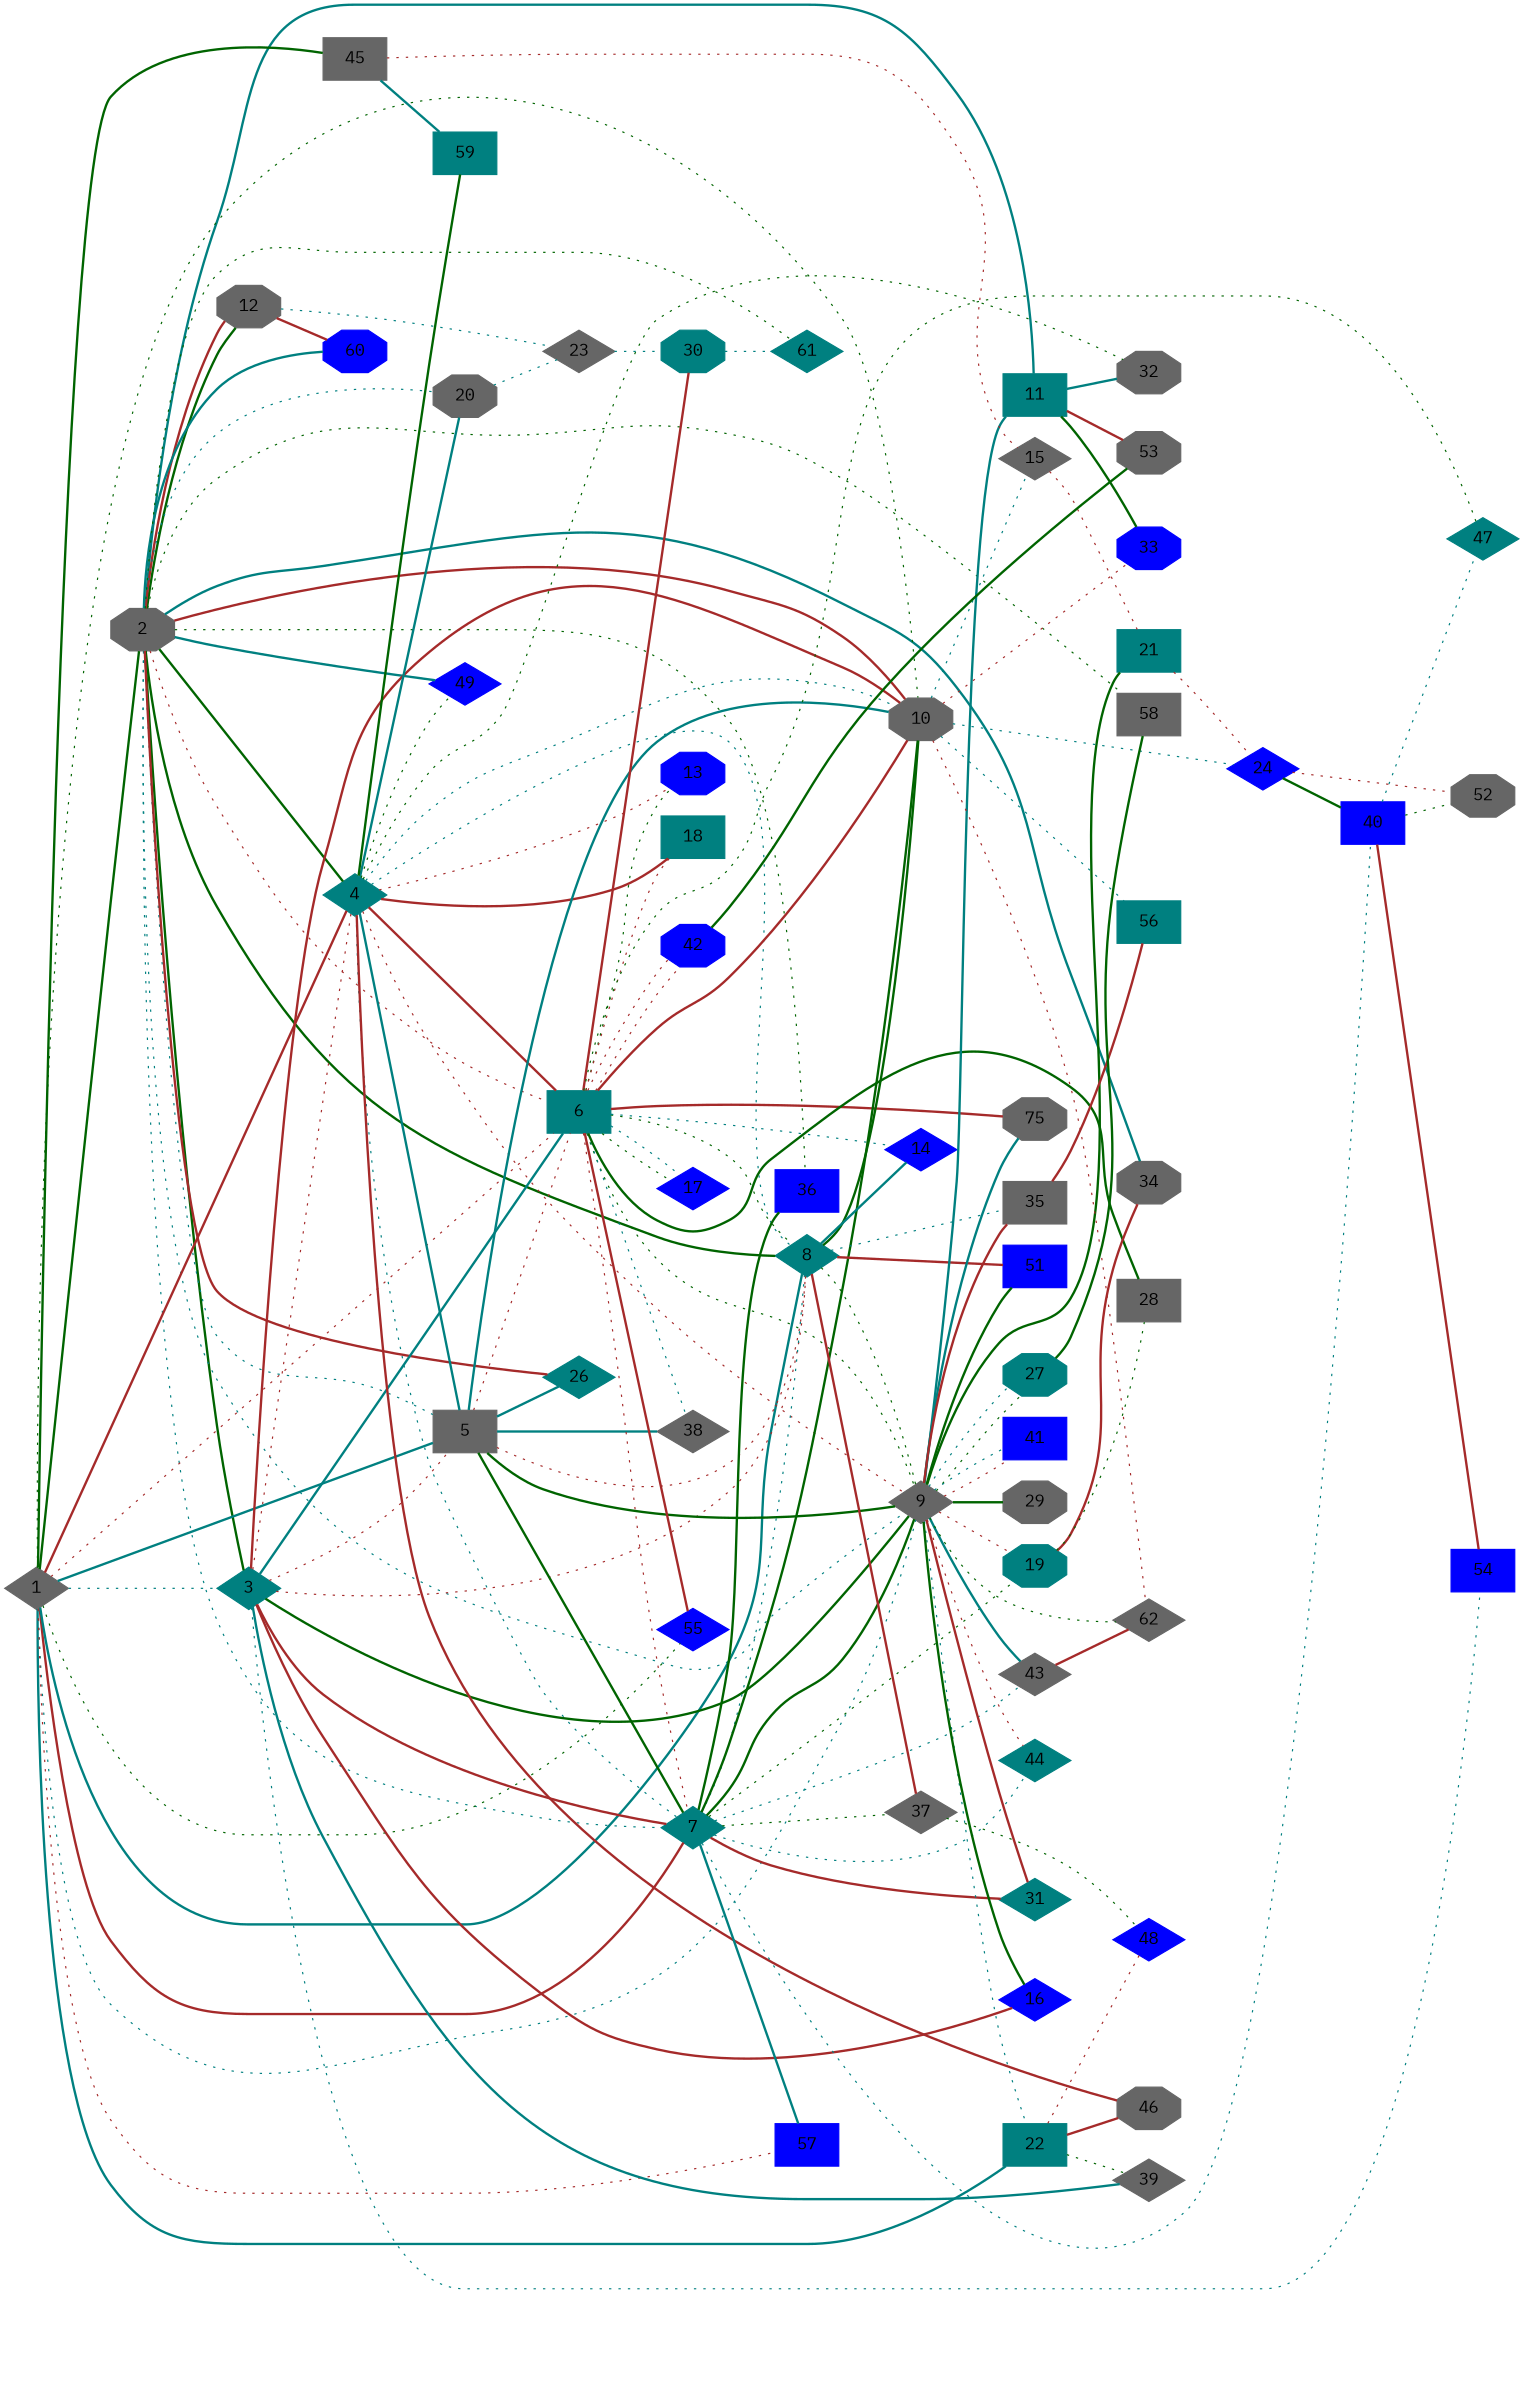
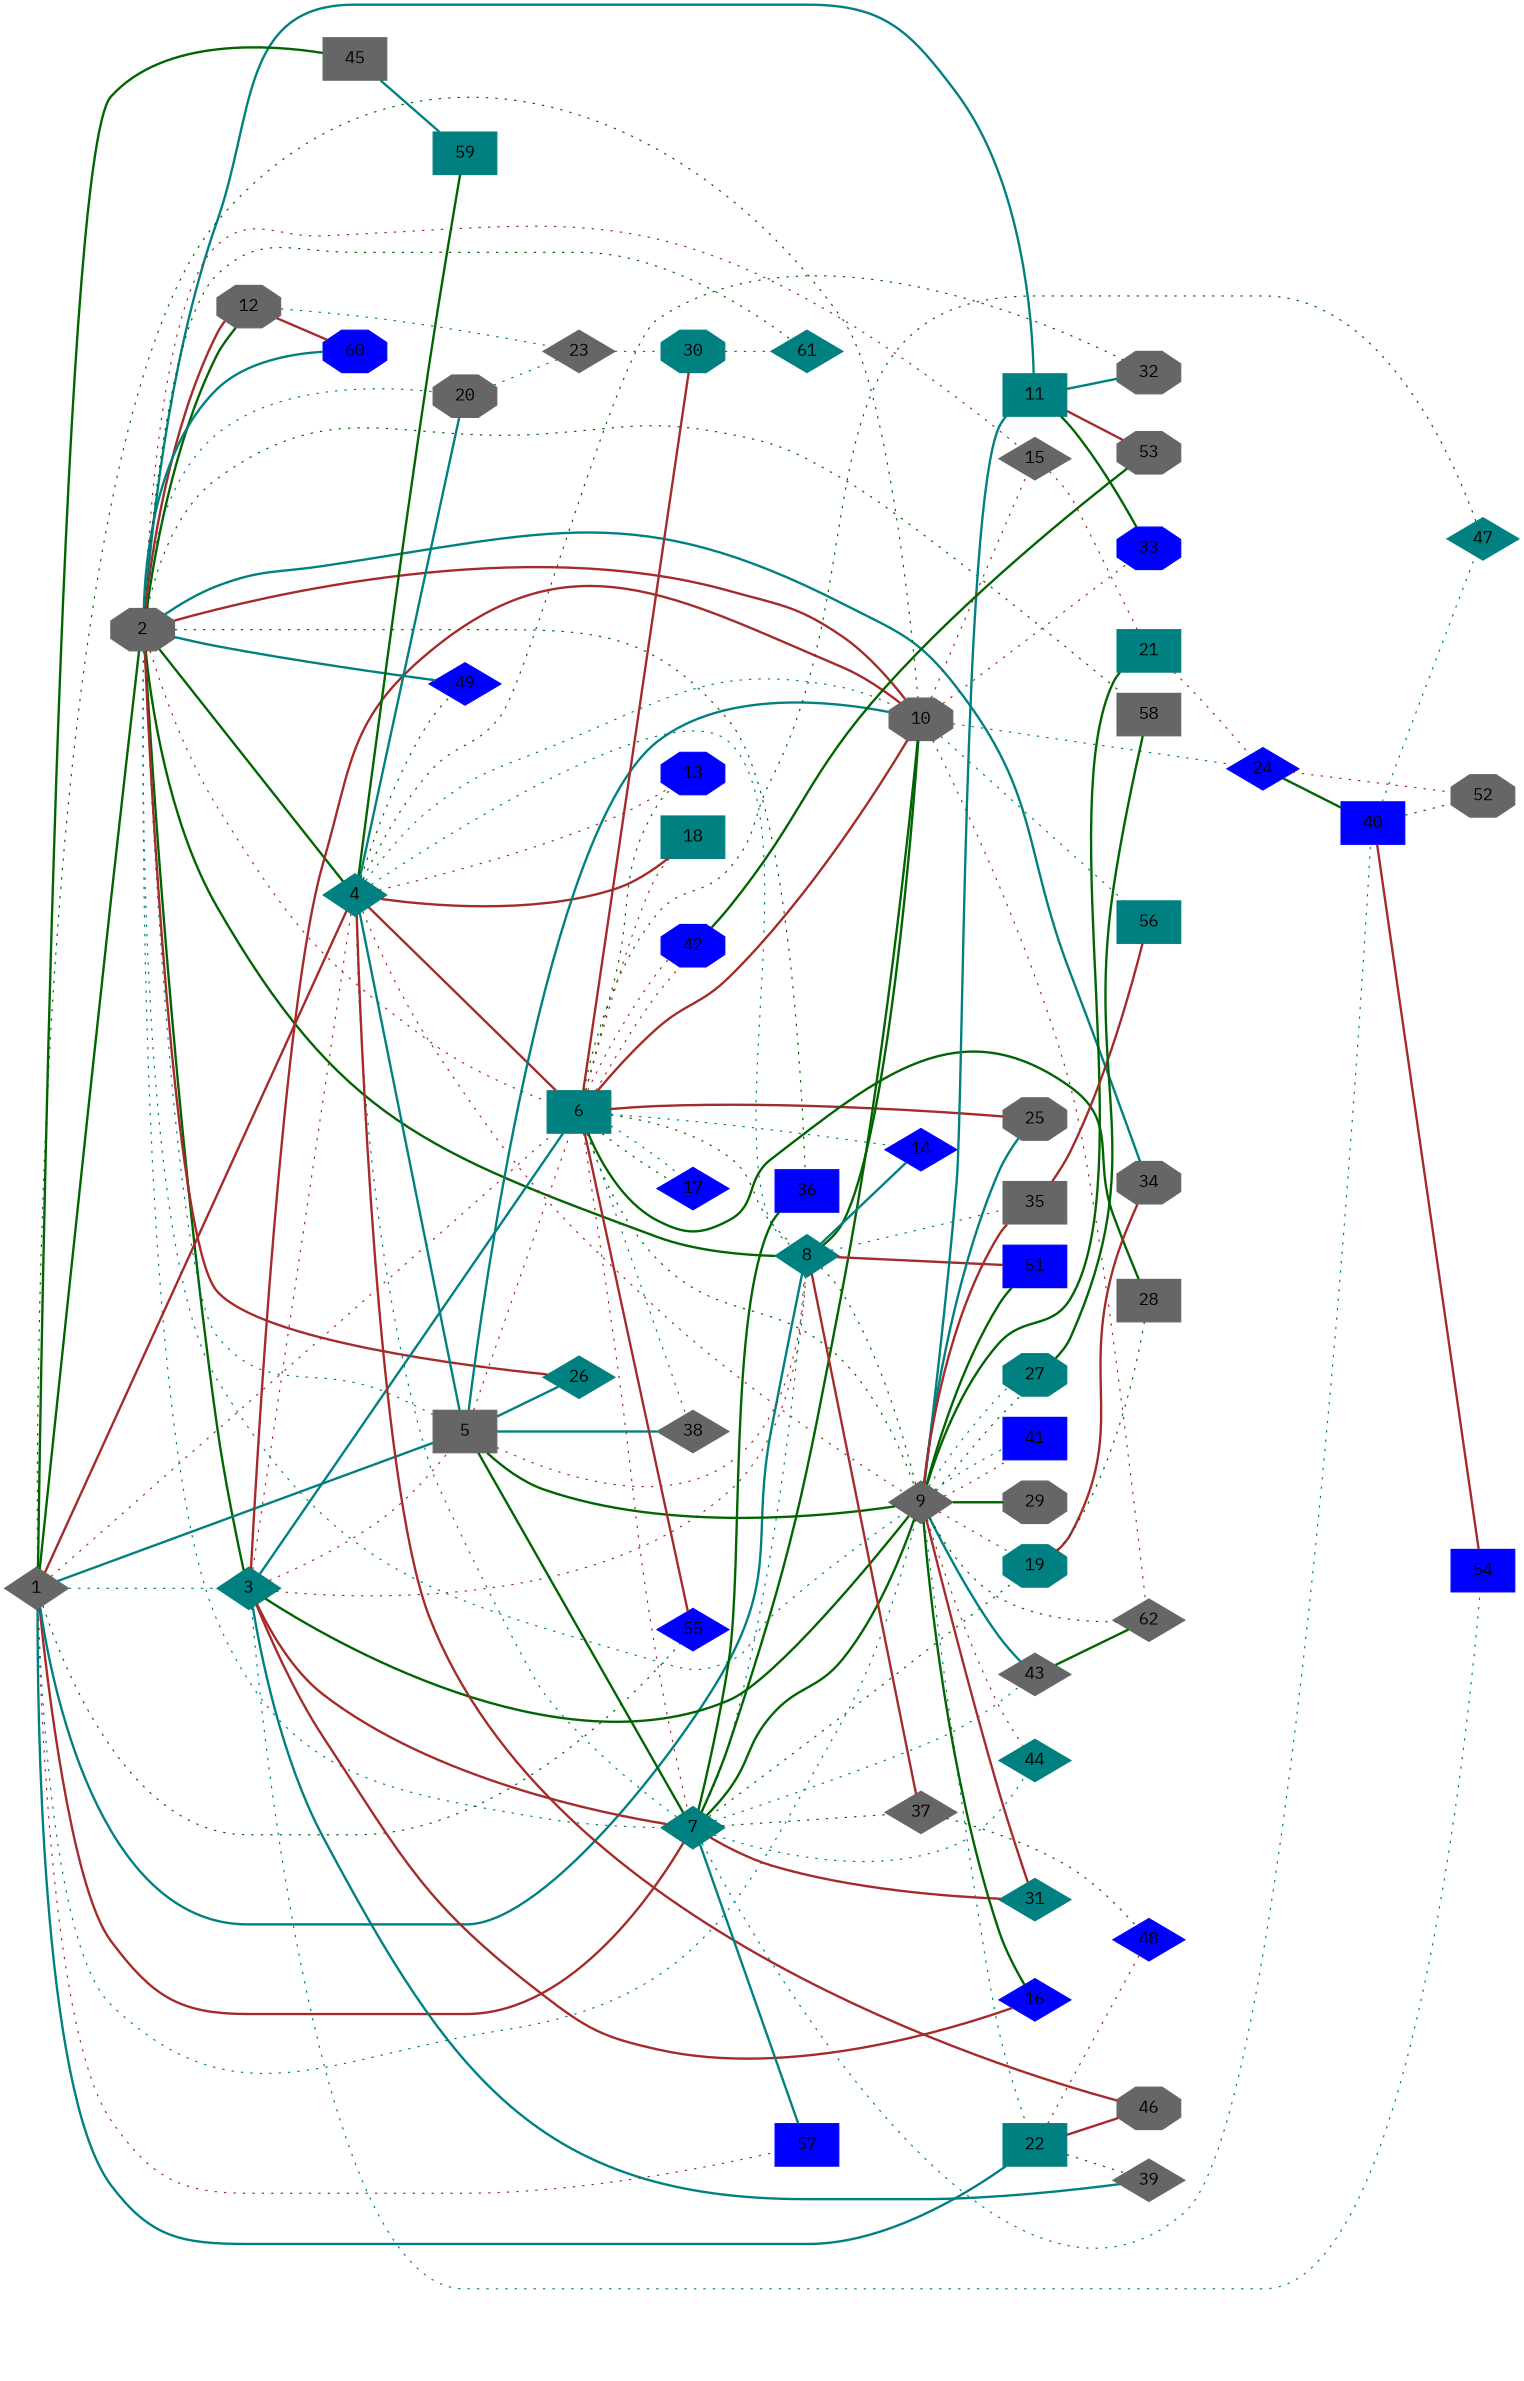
(849, 58) -> (427, 230)
(986, 570) -> (986, 570)
(1035, 1119) -> (1035, 1119)
(1092, 1647) -> (1092, 1647)
